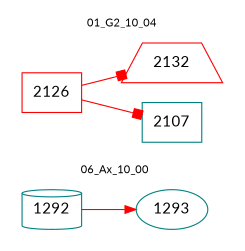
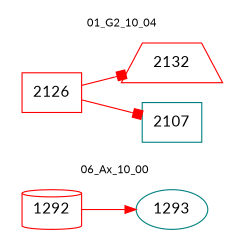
(52, 210) -> (52, 210)
